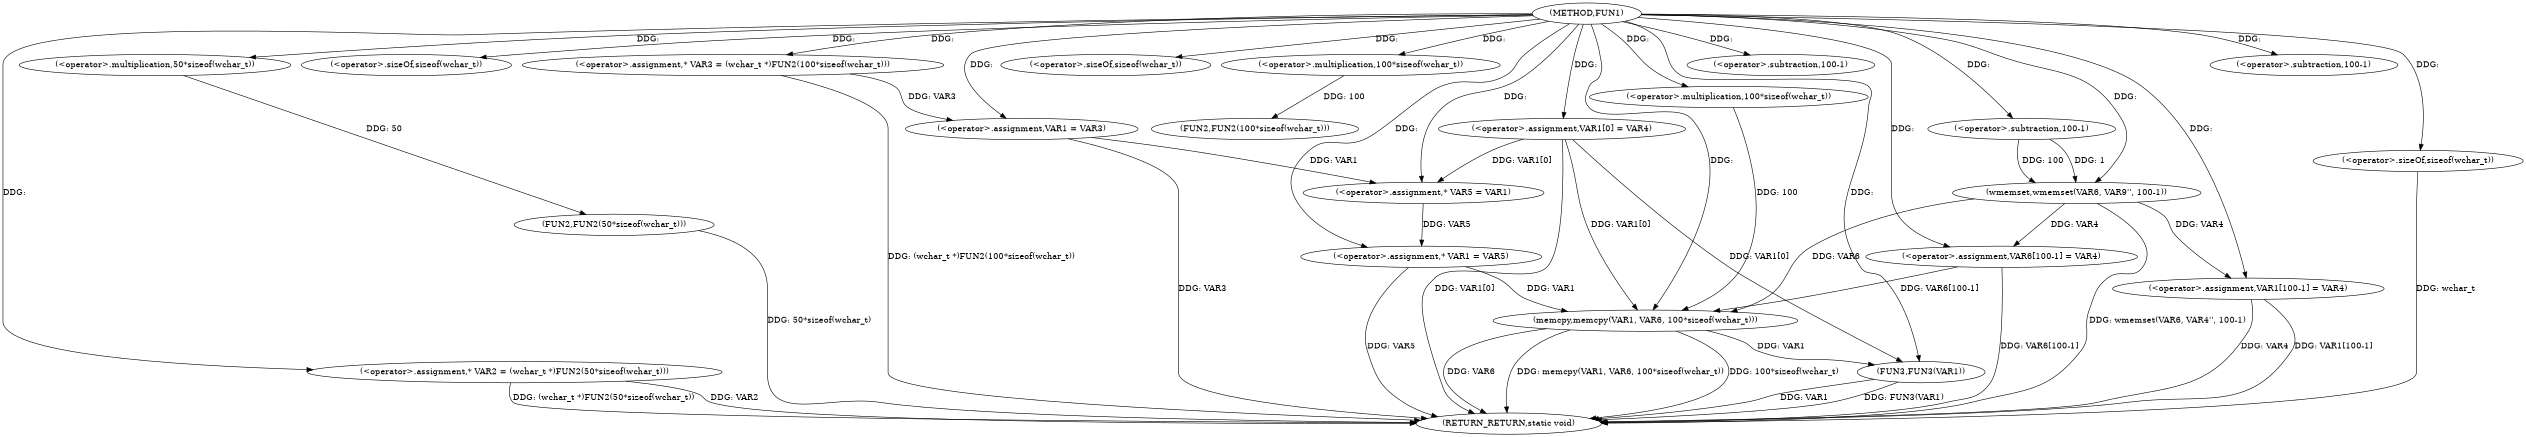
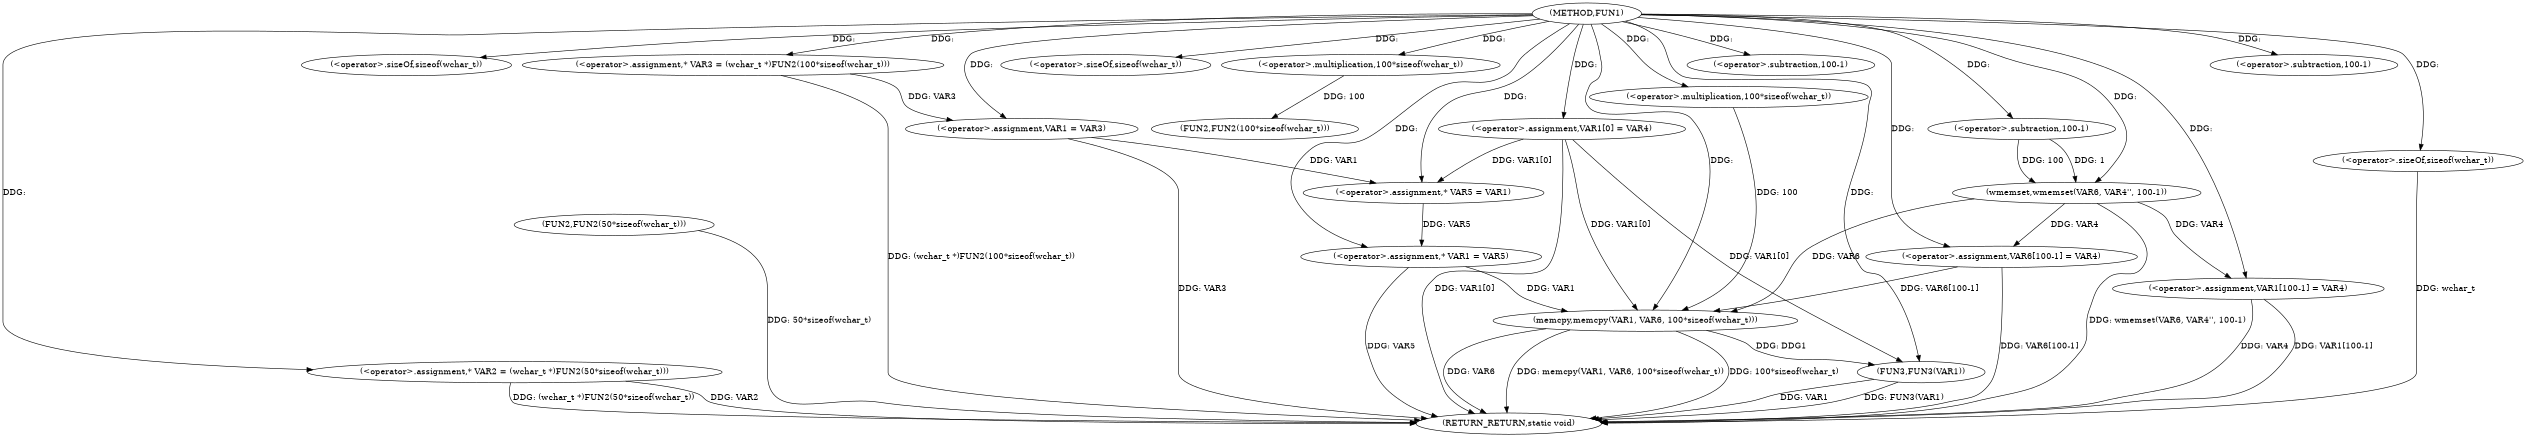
(155, 65) -> none
(2077, 193) -> (2077, 193)
(1782, 346) -> (1782, 346)
